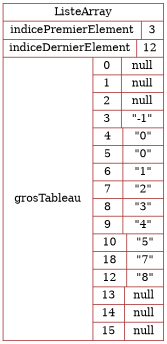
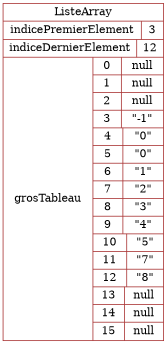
(110, 260) -> (110, 260)
